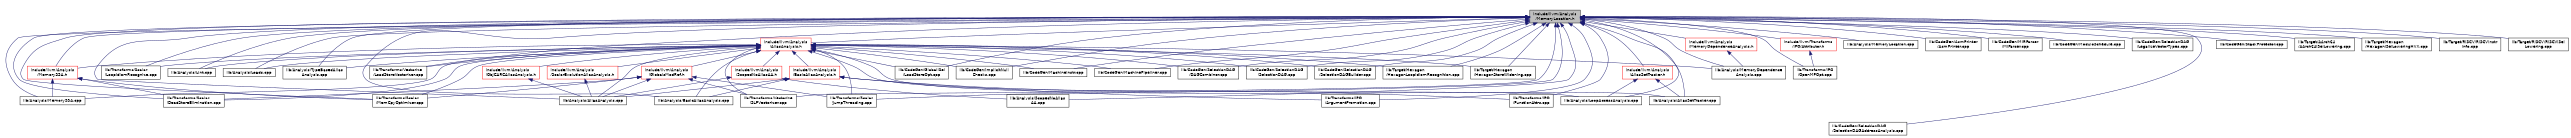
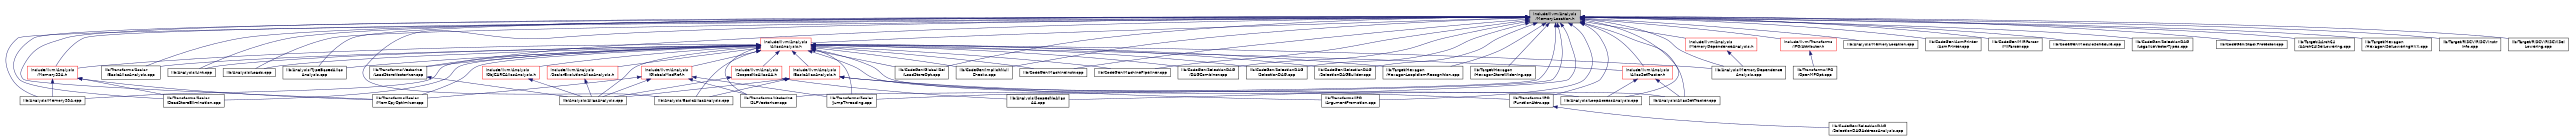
(1699, 26) -> none
(234, 34) -> (499, 87)
(2199, 55) -> (1693, 121)
(1307, 57) -> (1219, 55)
(131, 73) -> (131, 73)
(451, 89) -> none
